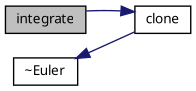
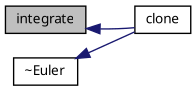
(104, 11) -> (117, 29)
